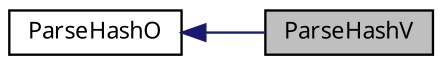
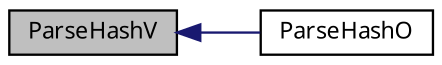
(236, 33) -> (230, 33)
